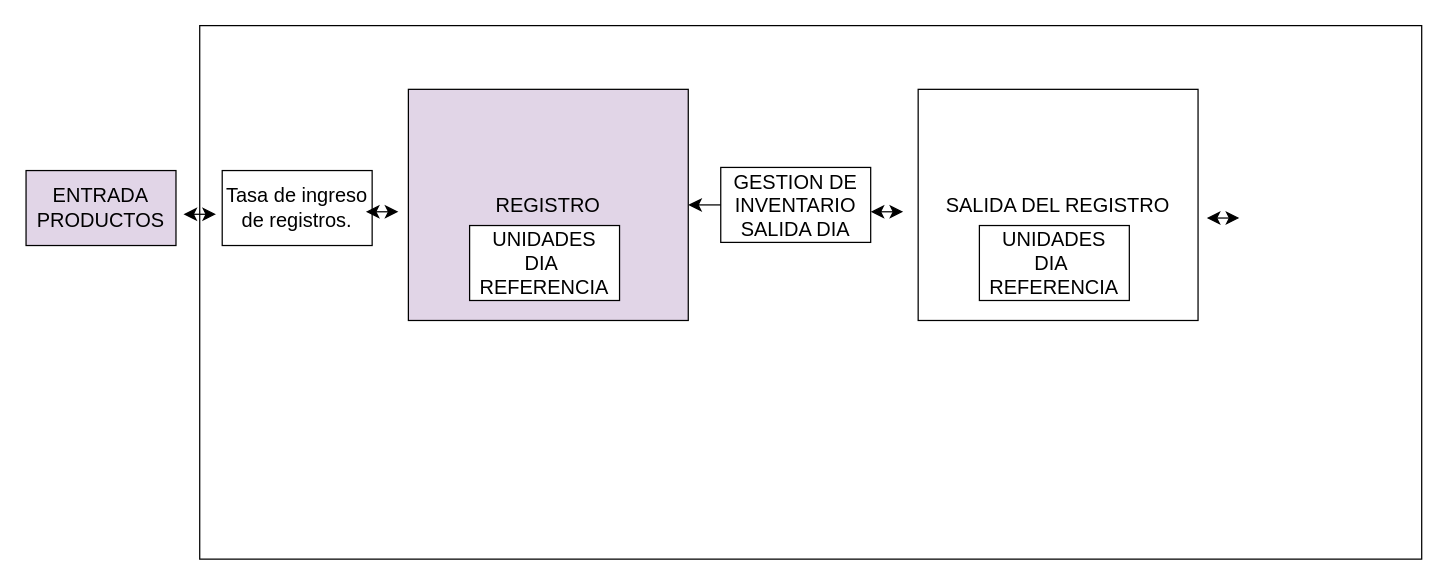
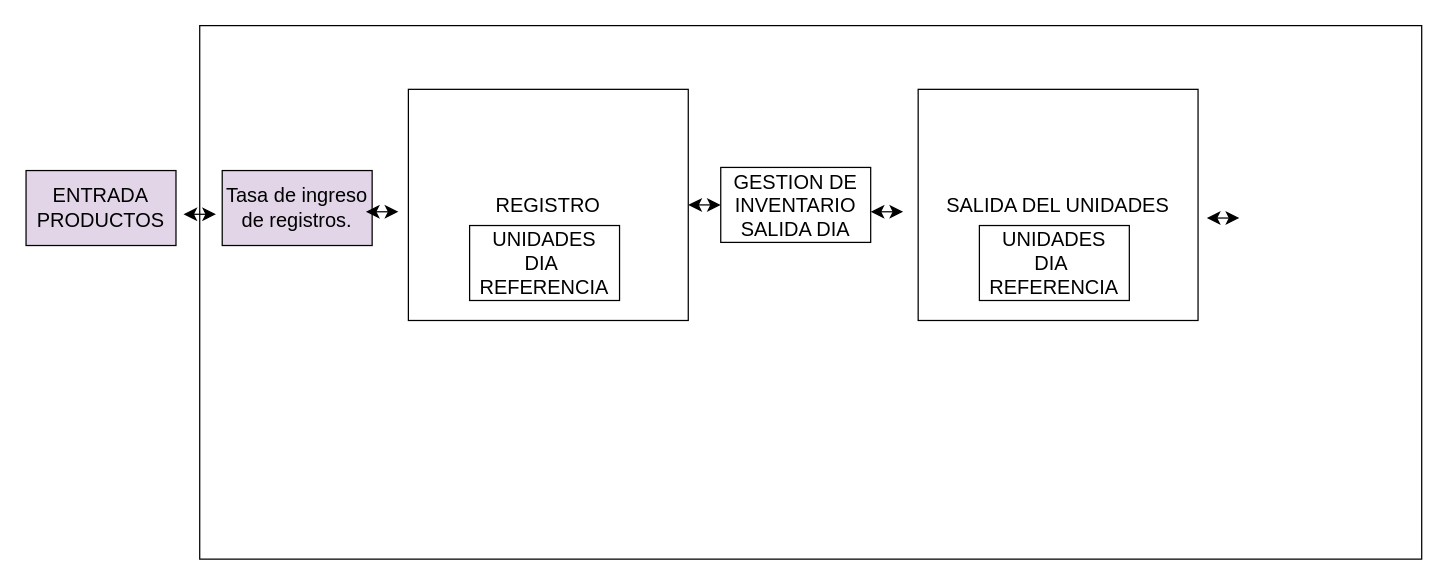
(548, 205) -> (548, 205)
(712, 205) -> (708, 205)
(1058, 206) -> (1058, 206)
(297, 208) -> (297, 208)
